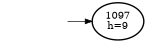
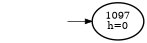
(118, 21) -> (118, 21)
